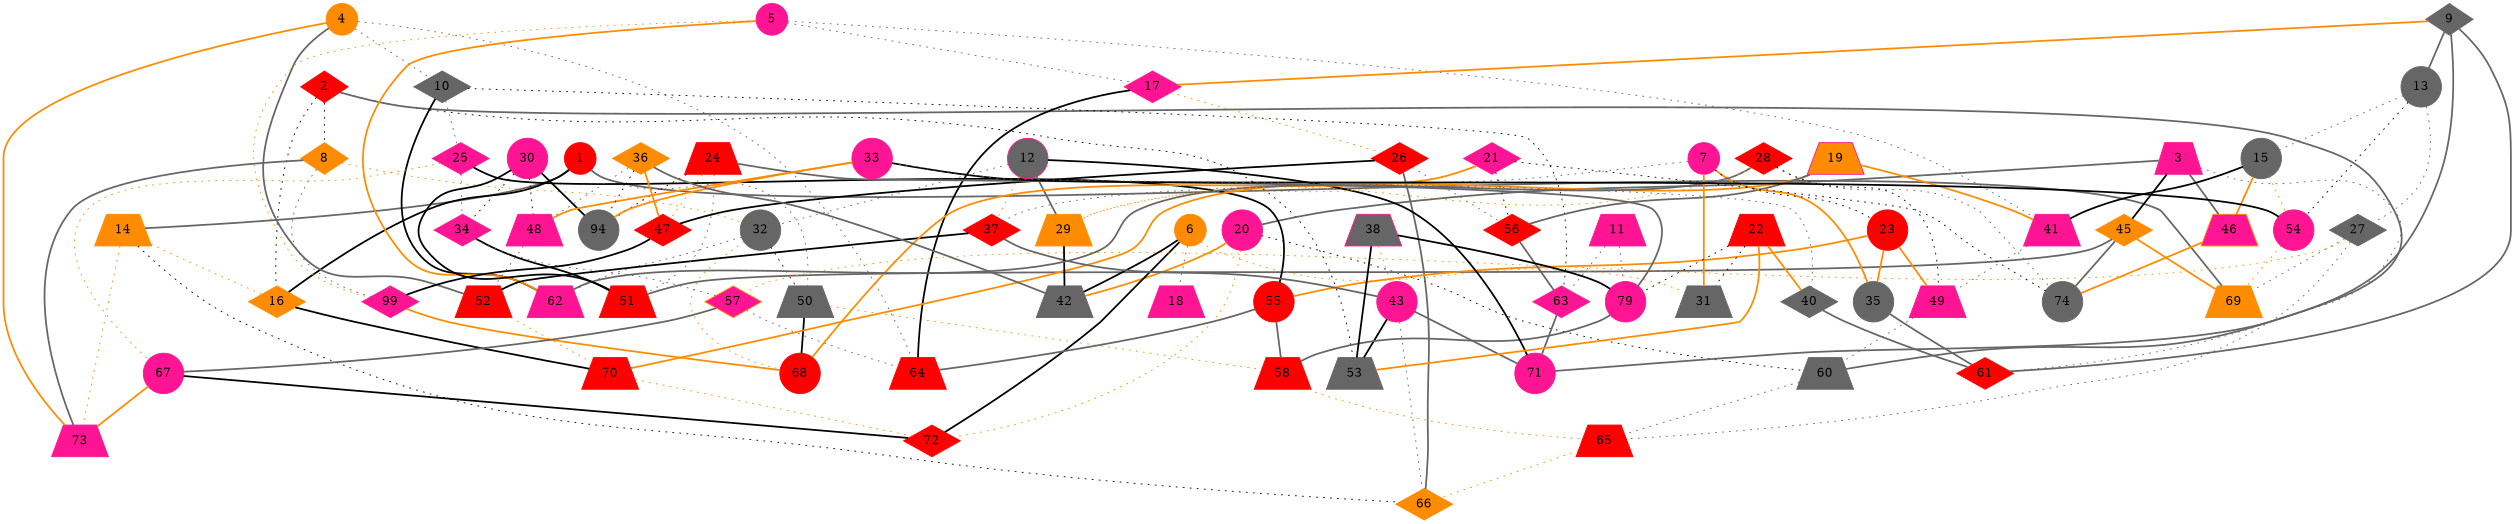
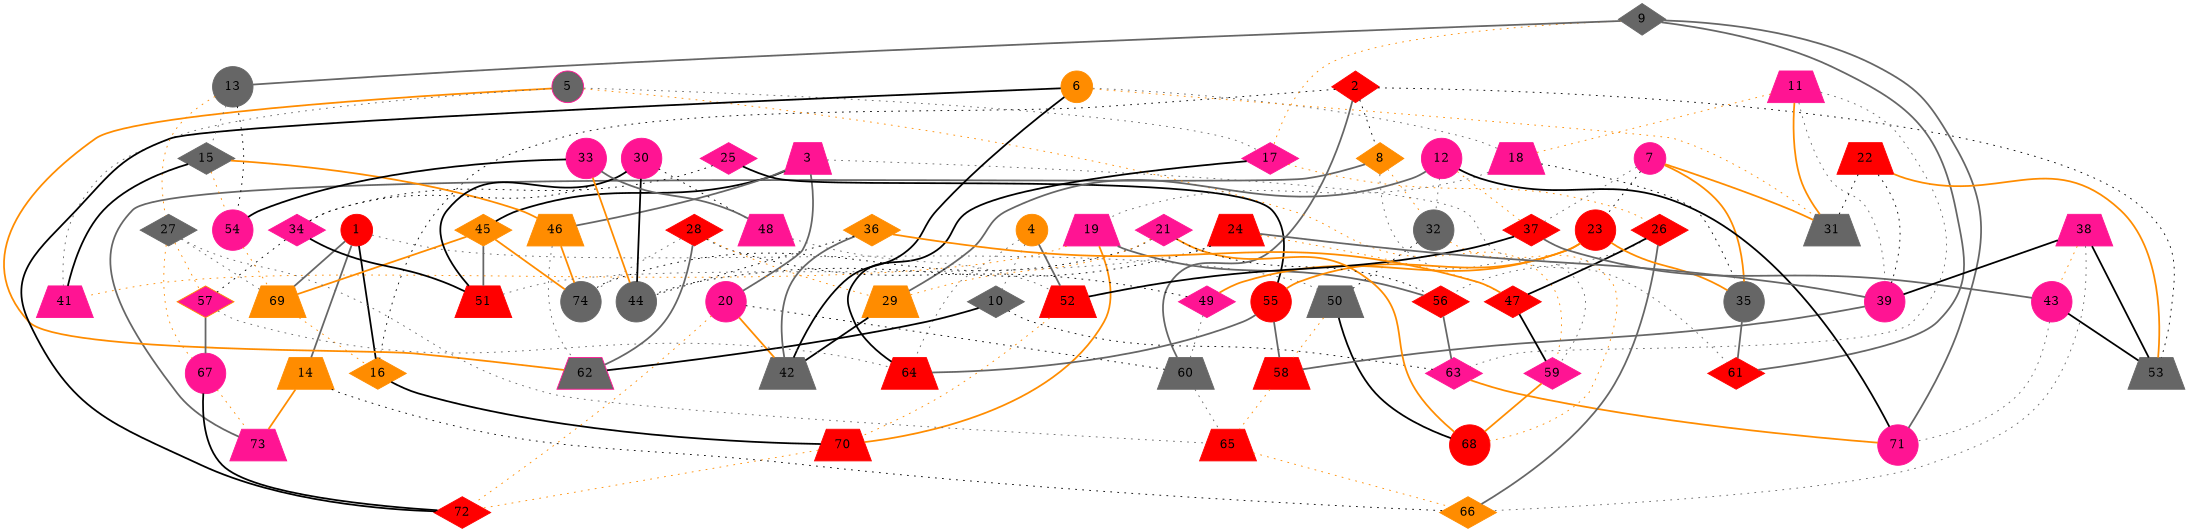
(772, 19) -> (568, 87)
(1803, 53) -> (1424, 38)
(451, 123) -> none
none -> (1654, 123)
(23, 126) -> none
(1028, 158) -> (1442, 158)
(1836, 158) -> (1092, 230)
(2261, 158) -> (206, 158)
none -> (1796, 161)
(2424, 176) -> (167, 146)
none -> (1607, 178)
(173, 183) -> (166, 305)
(702, 187) -> (674, 196)
none -> (1299, 192)
(1961, 193) -> (527, 276)
(462, 194) -> (510, 190)
(581, 199) -> none
(599, 230) -> (636, 302)
(1373, 230) -> (2084, 230)
(2230, 230) -> (555, 230)
(674, 257) -> (549, 304)
(2095, 264) -> (530, 265)
(1992, 268) -> none
(206, 270) -> (332, 341)
(650, 279) -> (246, 270)
(390, 302) -> (1552, 373)
(556, 302) -> (585, 373)
(1626, 302) -> (1885, 302)
(1809, 302) -> none
(1938, 302) -> (1207, 302)
(1458, 334) -> (2006, 405)
(102, 335) -> (282, 409)
(1547, 342) -> (1673, 420)
(123, 406) -> (232, 409)
(1411, 406) -> (1859, 479)
